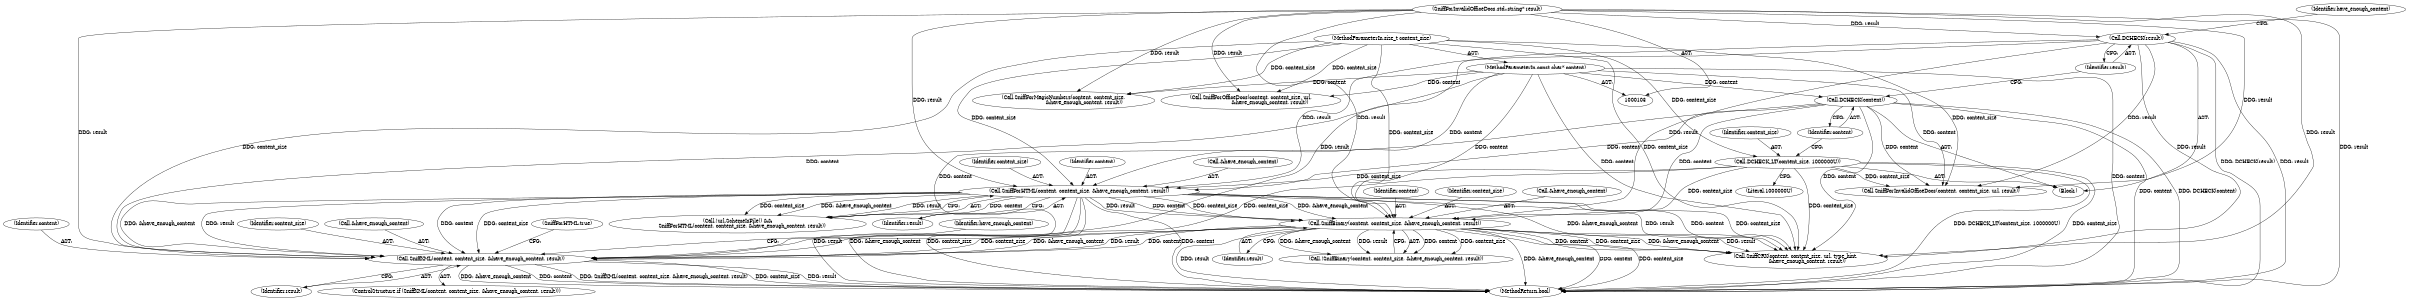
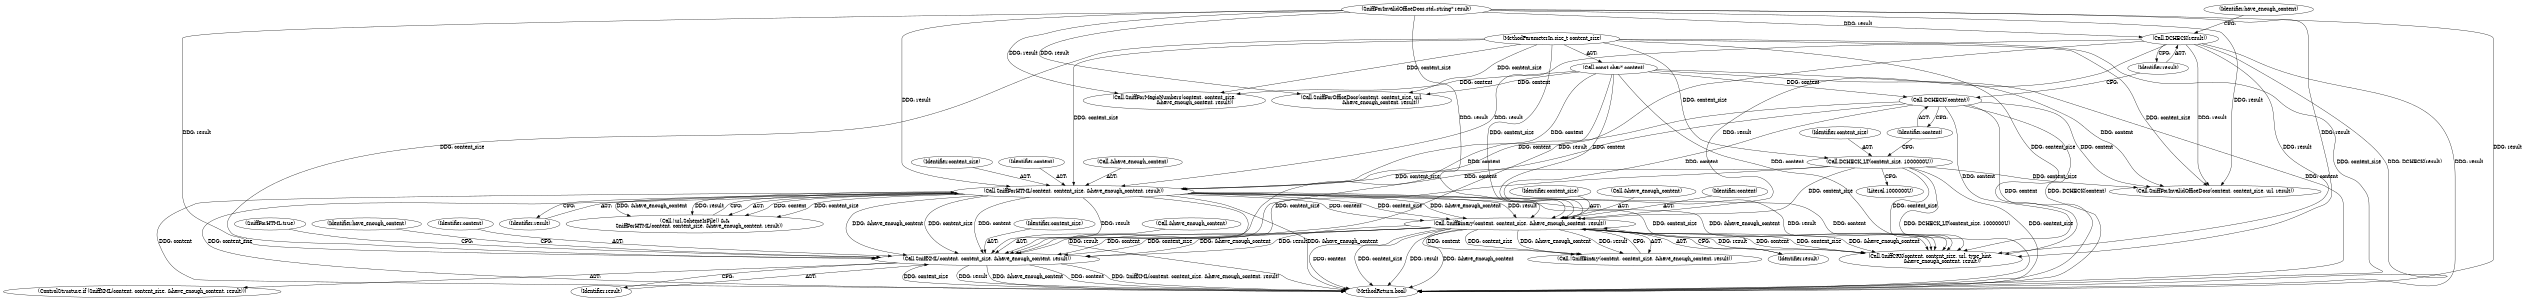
(1535, 68) -> (1614, 68)
(1635, 101) -> none
(2068, 192) -> none
none -> (2371, 263)
